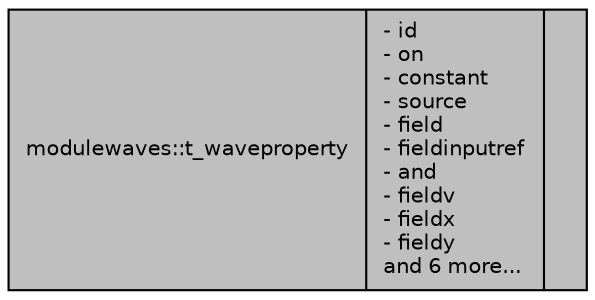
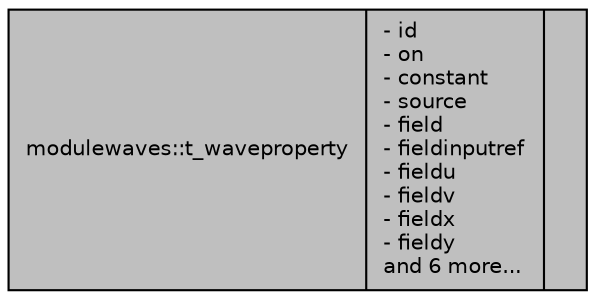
(410, 172) -> (420, 172)
